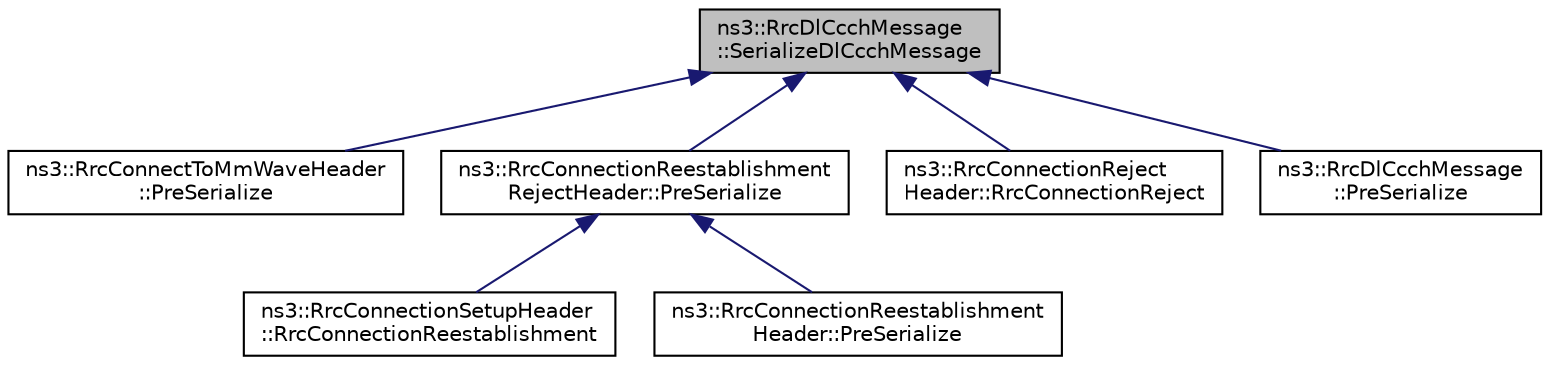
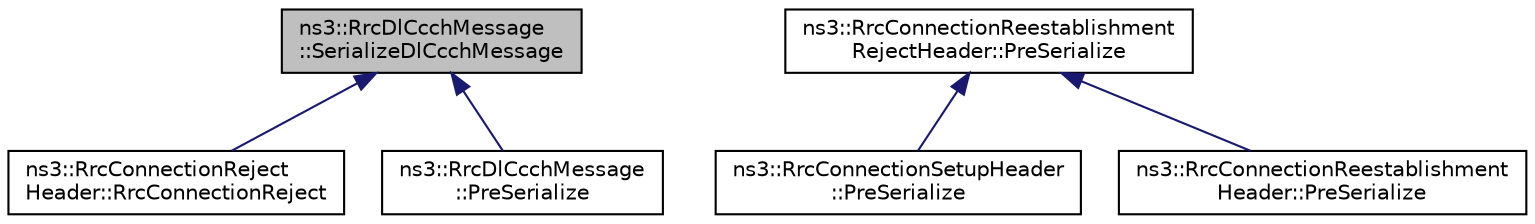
(738, 118) -> none
(206, 183) -> none
(430, 324) -> (898, 183)
